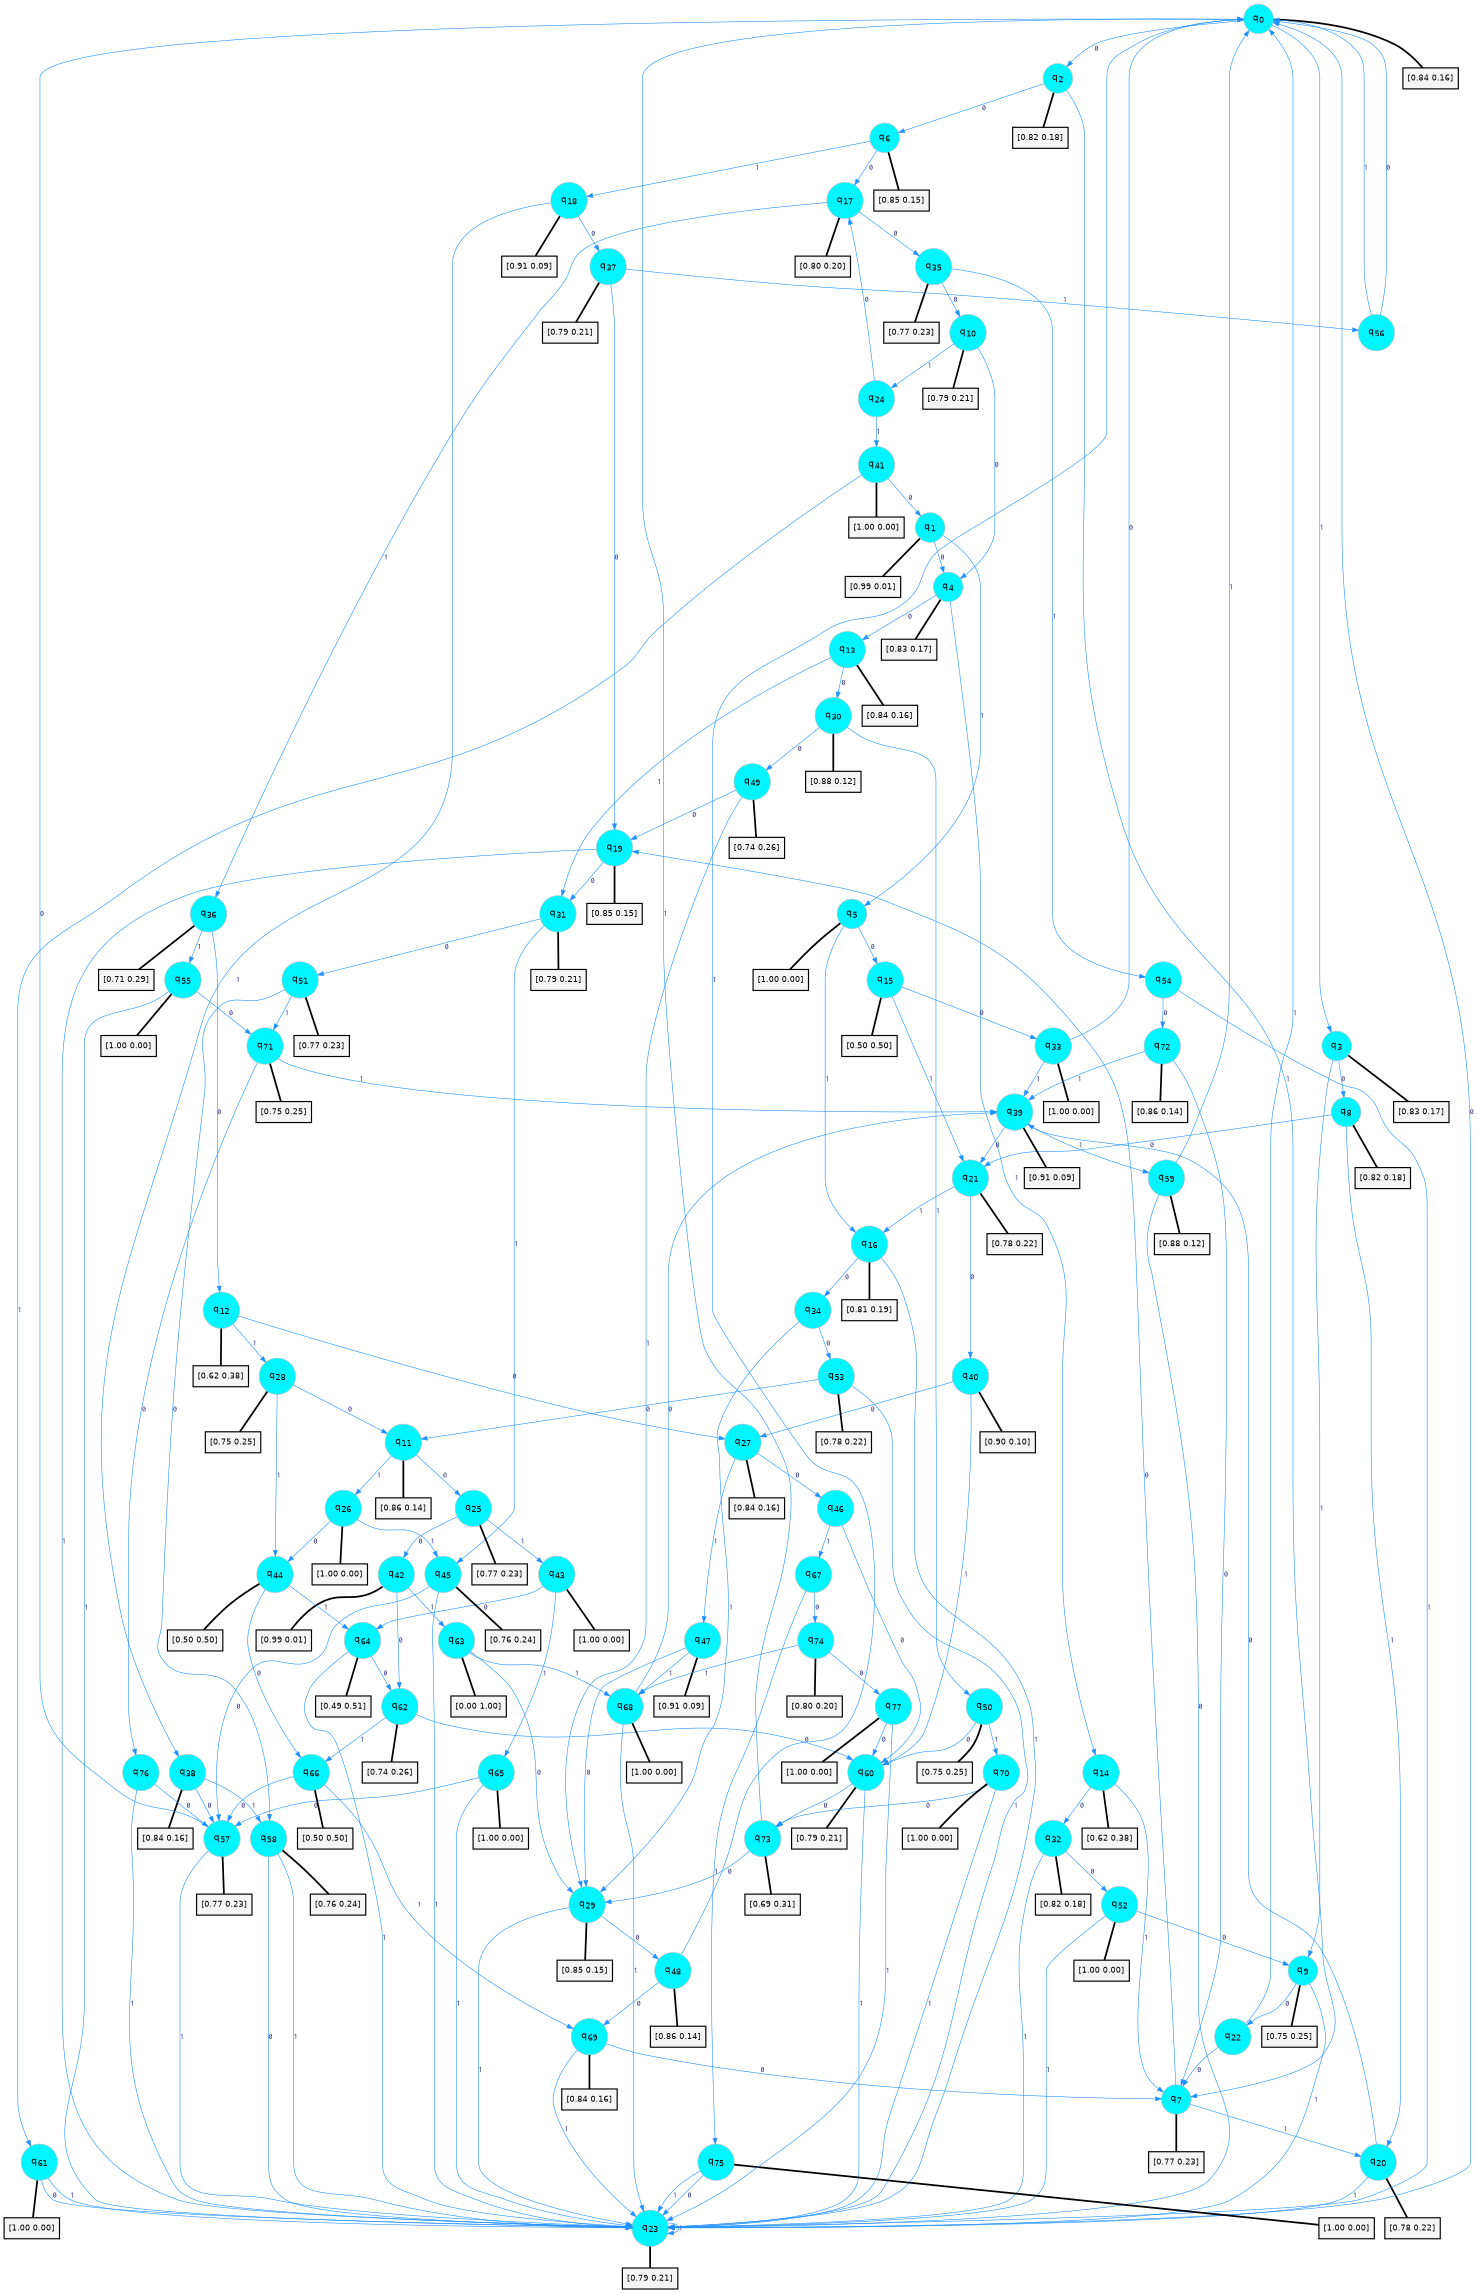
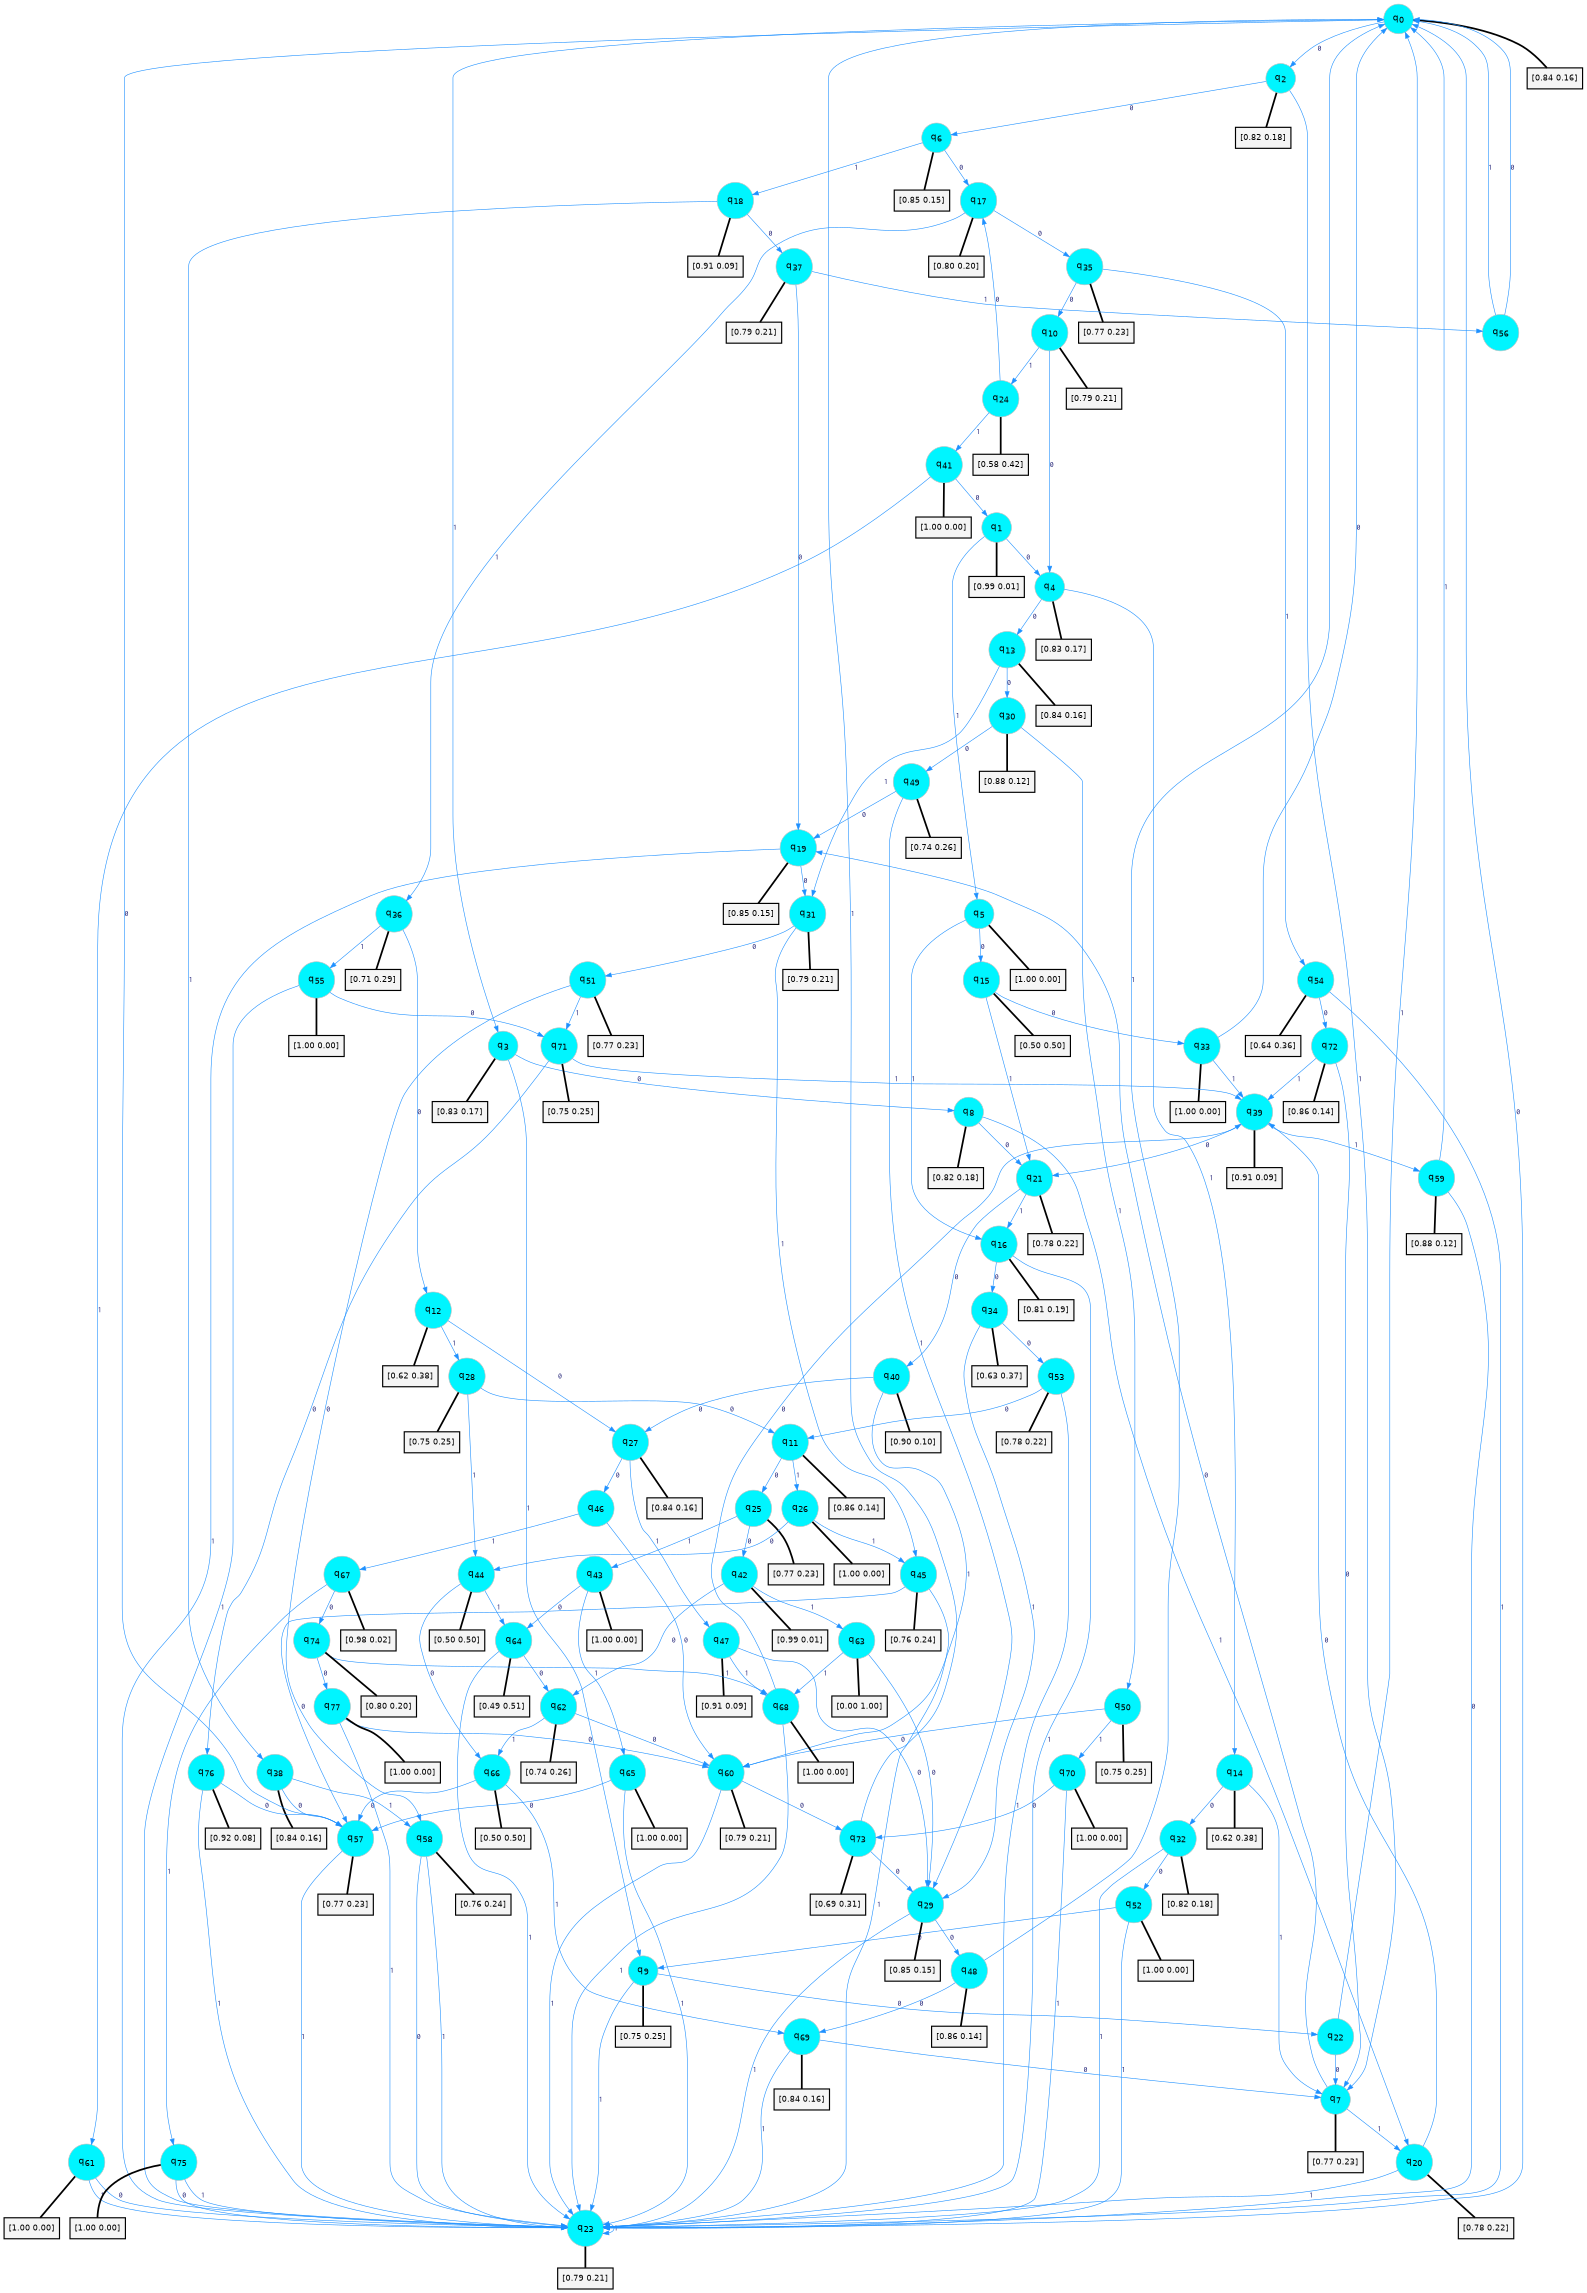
none -> (1001, 465)
none -> (1273, 1046)
none -> (1000, 1376)
none -> (368, 1640)
none -> (233, 1839)
